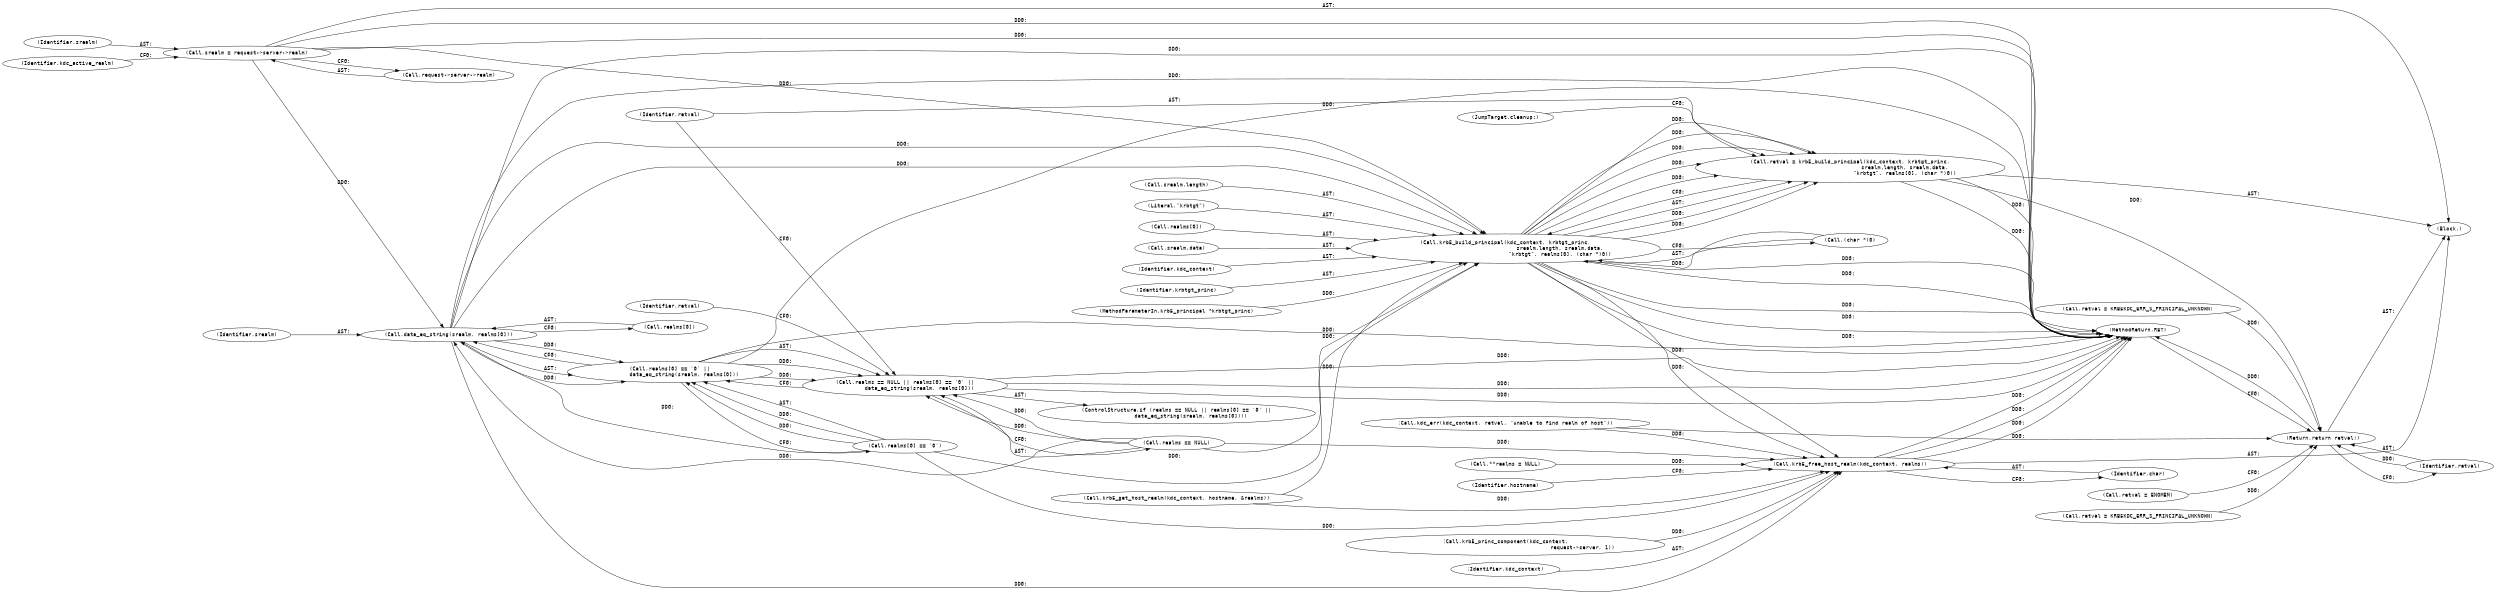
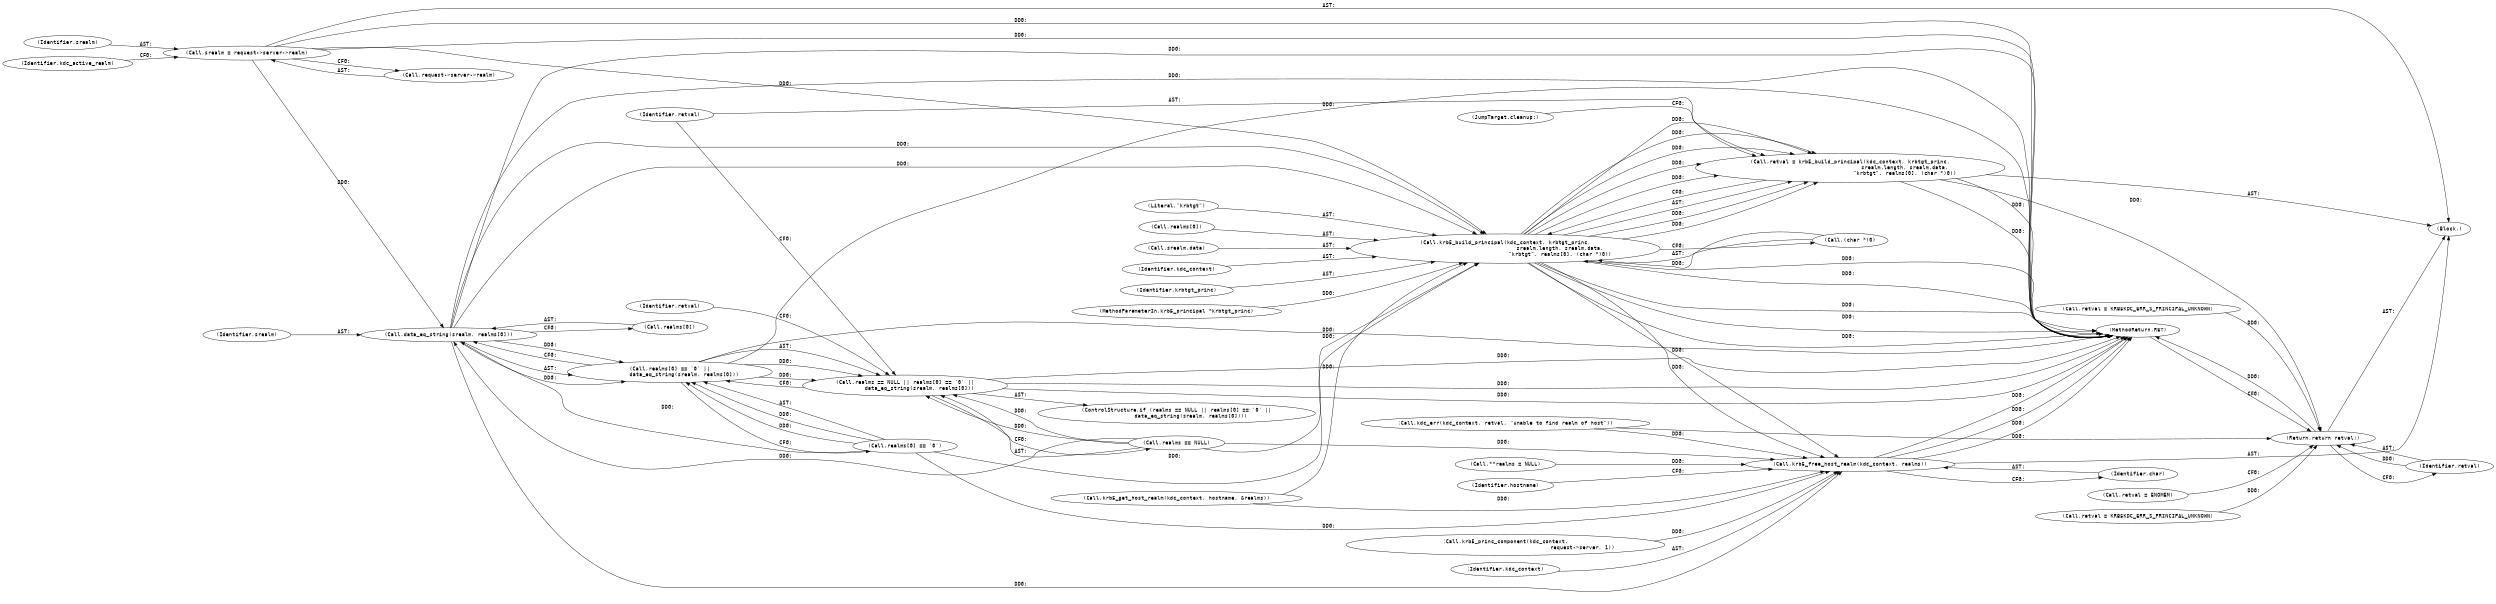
(1177, 185) -> none
